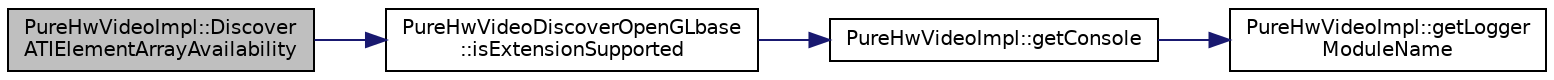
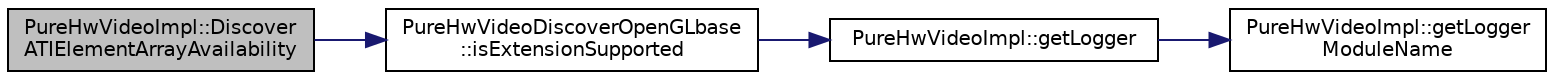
(994, 40) -> (994, 40)
